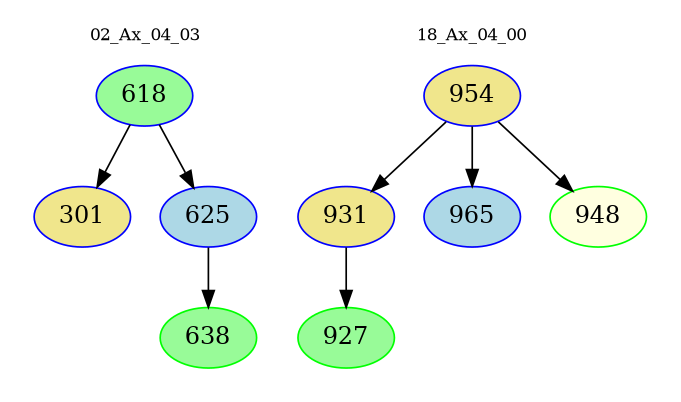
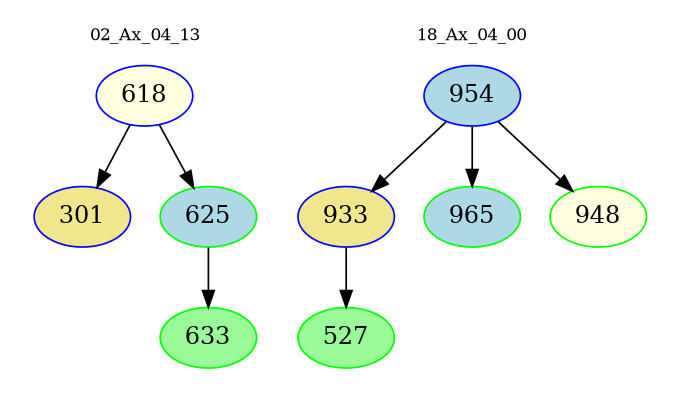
(145, 36) -> (145, 36)
(145, 96) -> (145, 96)
(472, 96) -> (472, 96)
(208, 217) -> (208, 217)
(346, 217) -> (346, 217)
(472, 217) -> (472, 217)
(208, 338) -> (208, 338)
(346, 338) -> (346, 338)
